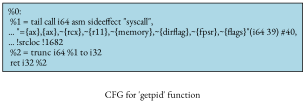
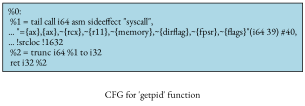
(36, 42) -> (36, 42)
